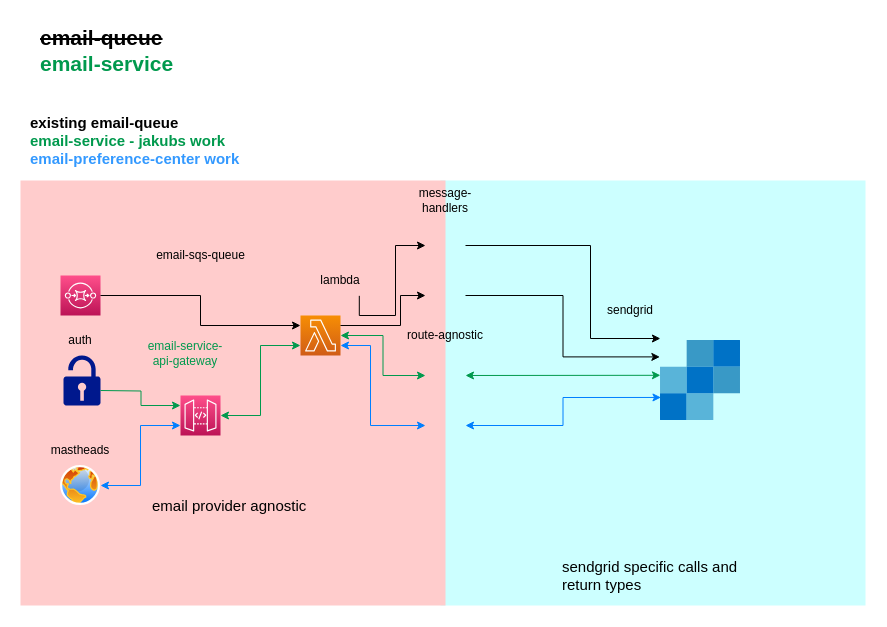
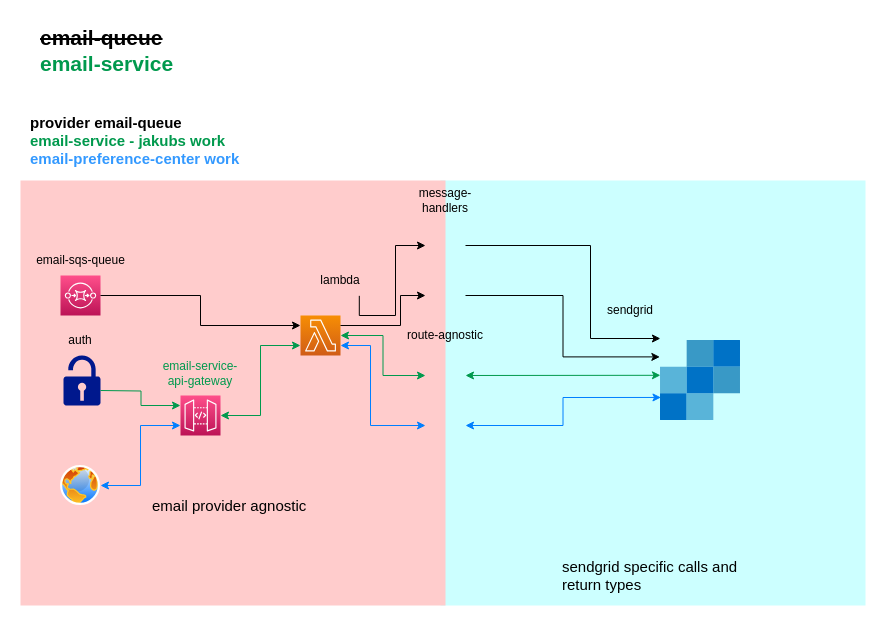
(142, 141) -> (142, 141)
(201, 256) -> (81, 261)
(186, 353) -> (201, 373)
(81, 451) -> none
